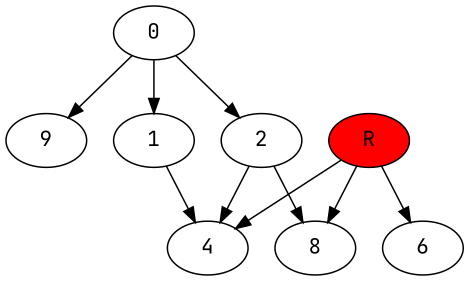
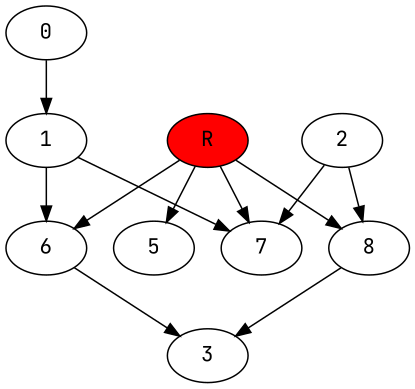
(202, 81) -> none
(46, 140) -> none
none -> (46, 187)
none -> (154, 248)
(208, 248) -> (262, 248)
none -> (208, 356)
